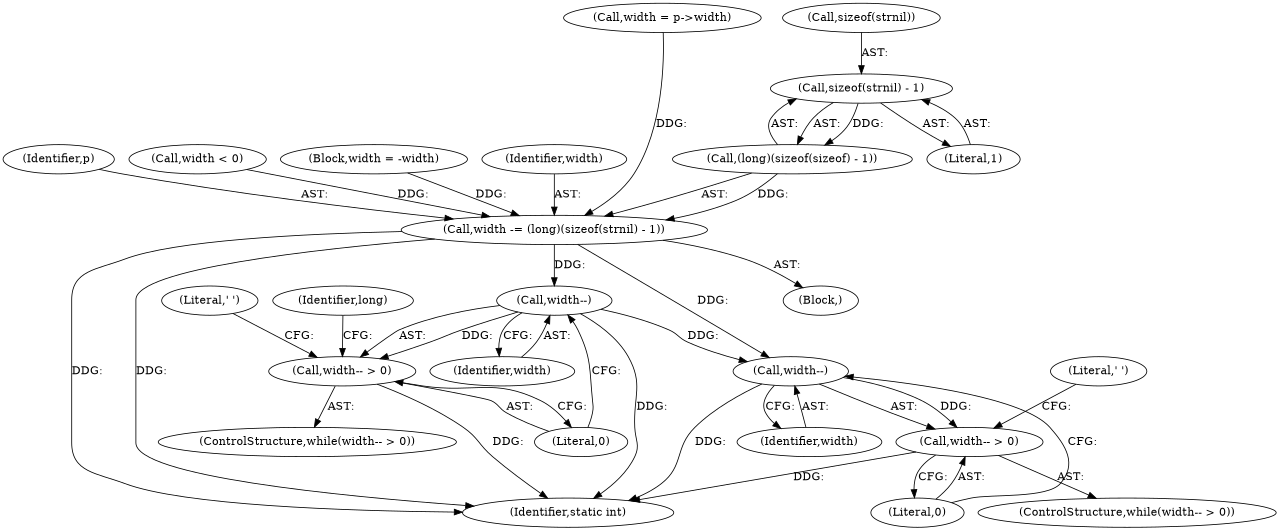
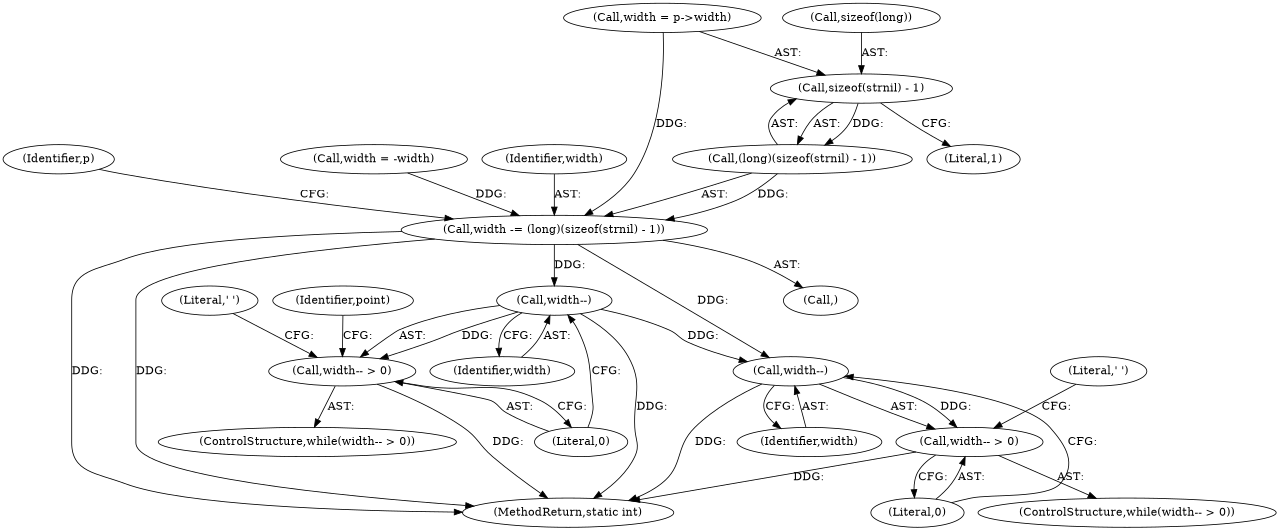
(861, 18) -> (861, 18)
(955, 118) -> (758, 52)
(938, 124) -> (938, 124)
(198, 159) -> none
(374, 159) -> (374, 159)
(792, 159) -> (792, 159)
(317, 195) -> (317, 195)
(343, 301) -> (343, 301)
(821, 301) -> (821, 301)
(568, 513) -> (568, 513)
